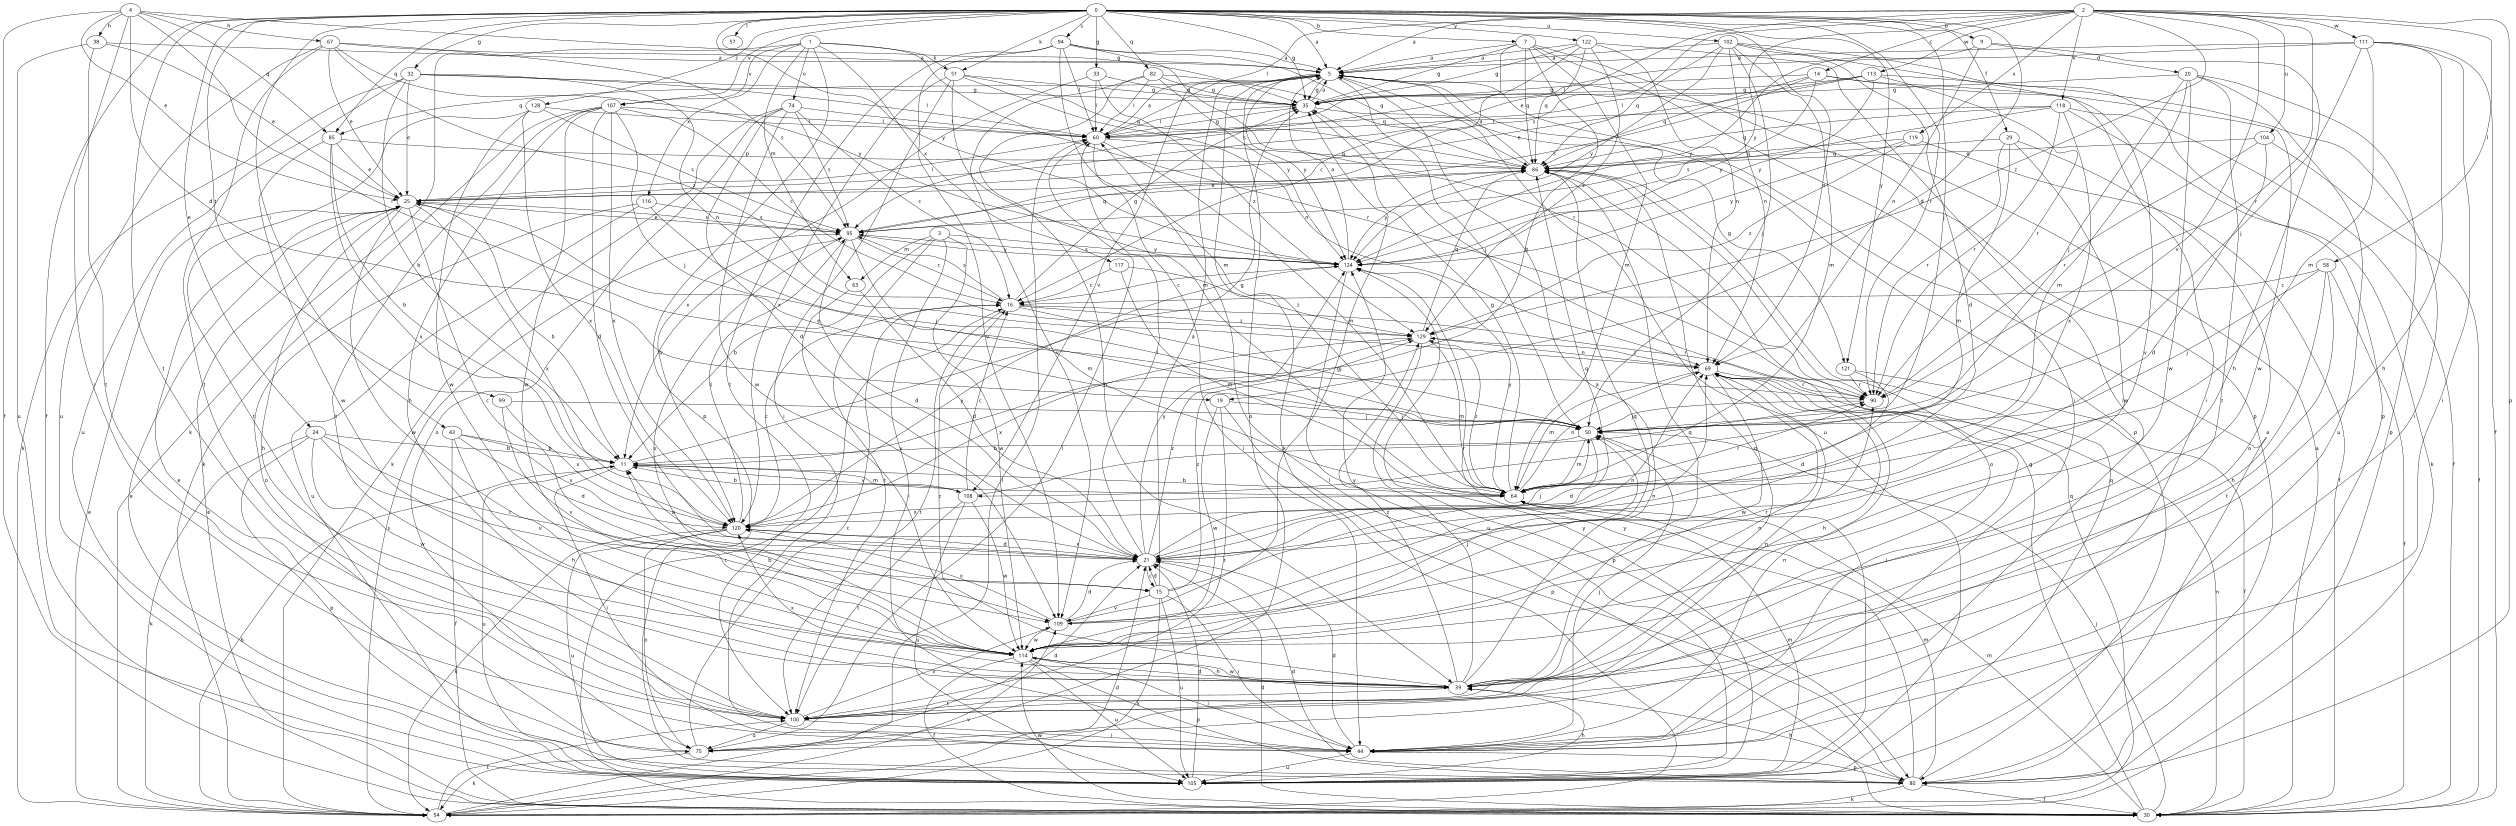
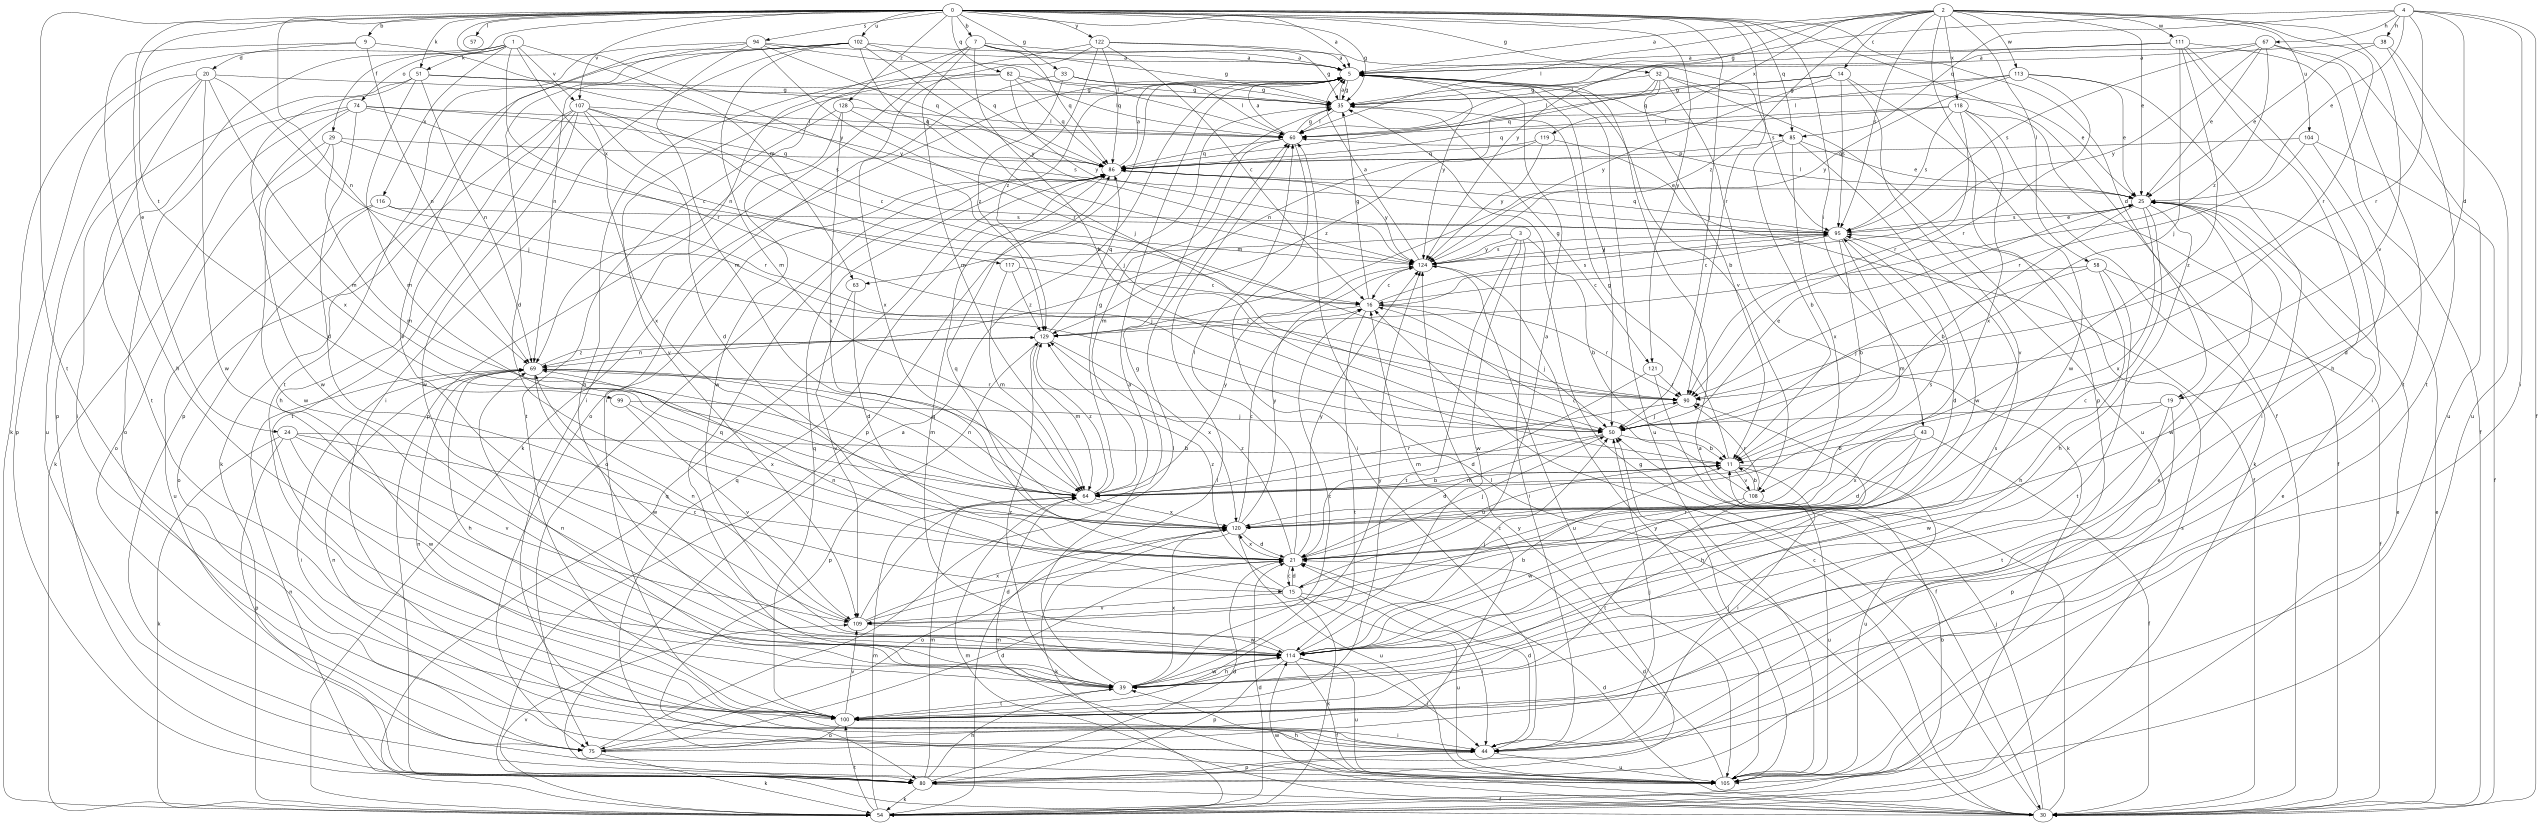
(2311, 265) -> (2188, 265)
none -> (880, 579)
